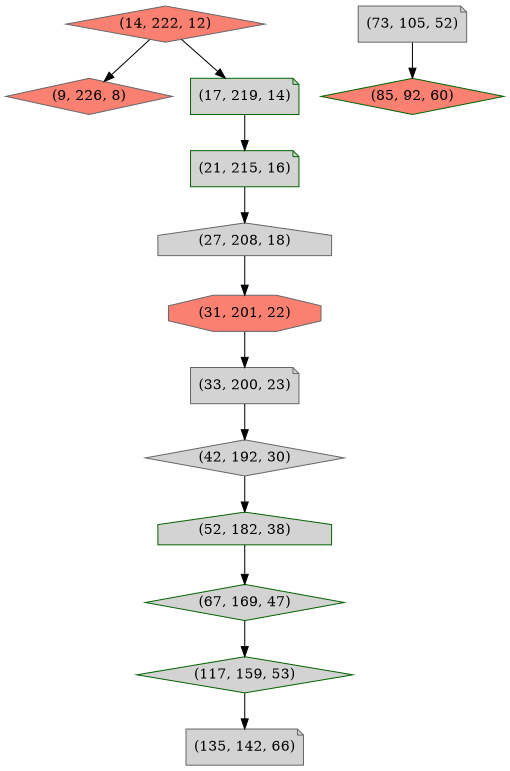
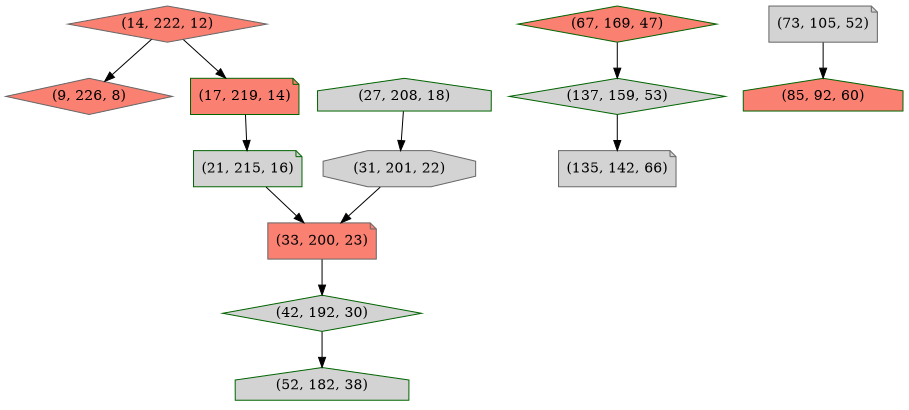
(245, 96) -> (245, 96)
(412, 96) -> (823, 96)
(245, 200) -> (281, 201)
(245, 241) -> (404, 96)
(245, 313) -> (399, 169)
(245, 386) -> (322, 241)
(245, 458) -> (322, 313)
(245, 560) -> none
(245, 602) -> (617, 24)
(245, 675) -> (617, 96)
